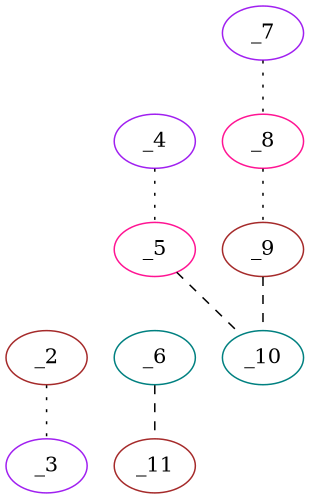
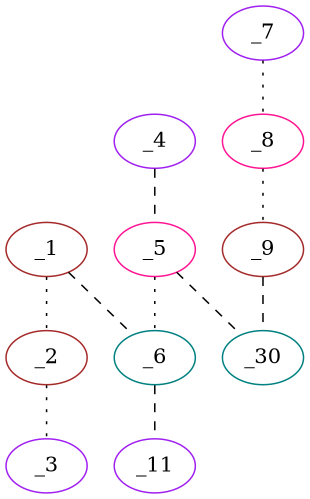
(155, 196) -> (155, 196)
none -> (47, 249)
none -> (155, 304)
(263, 358) -> (263, 358)
(155, 466) -> (155, 466)
